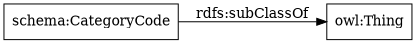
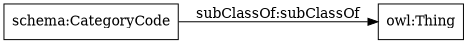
(253, 14) -> (278, 14)
